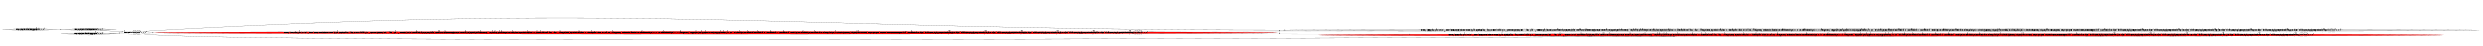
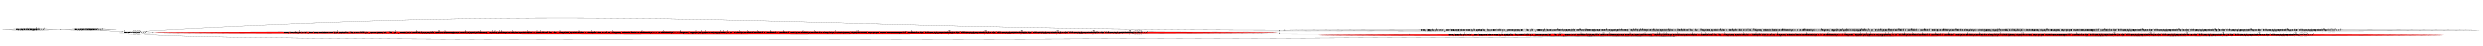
(89, 34) -> none
